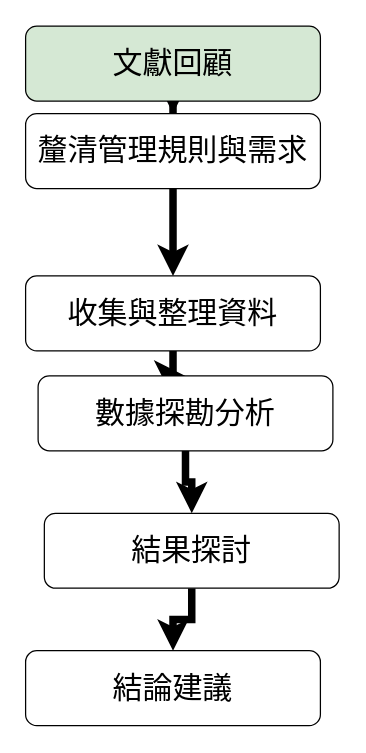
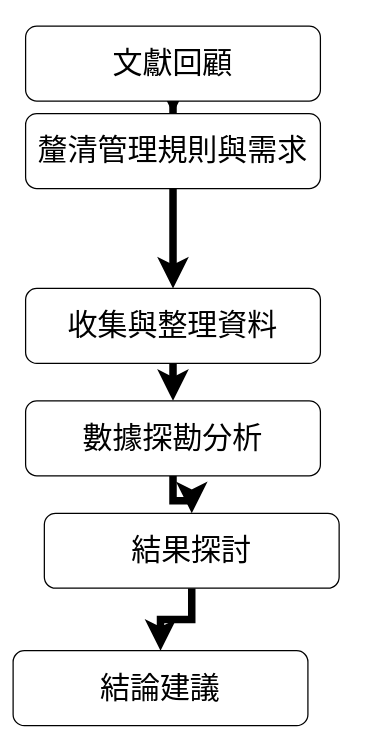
(173, 63) -> (173, 63)
(173, 91) -> (173, 92)
(173, 313) -> (173, 326)
(186, 413) -> (173, 438)
(173, 688) -> (161, 688)
